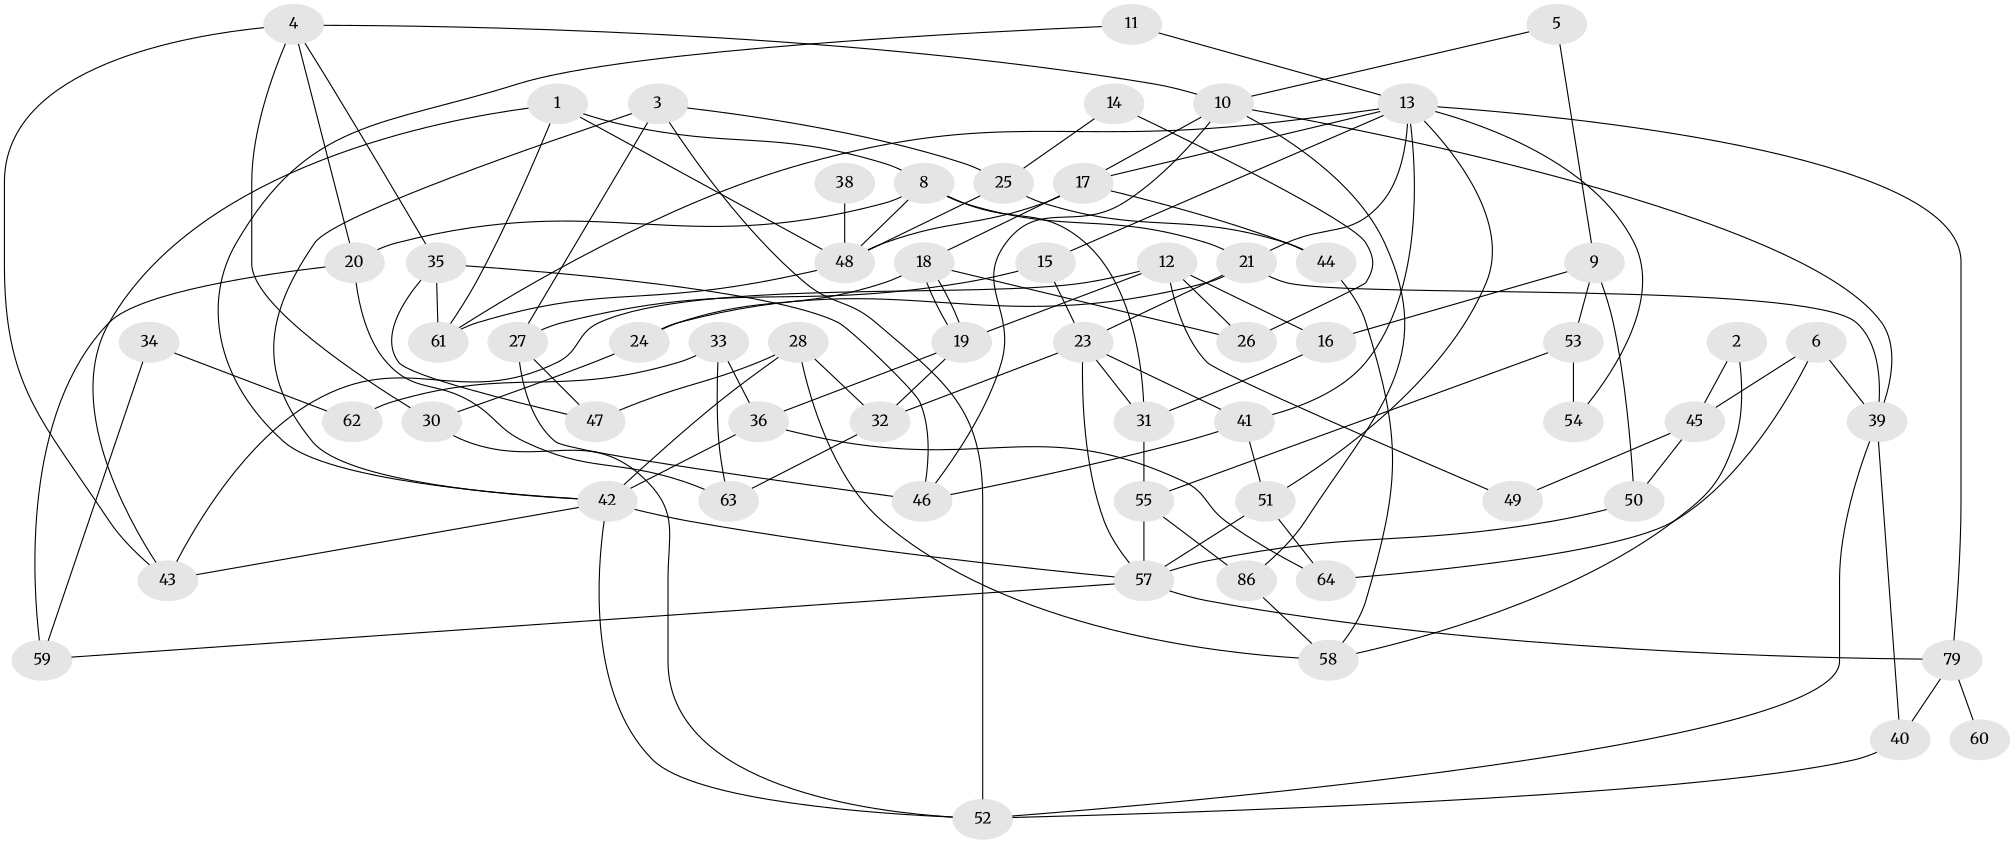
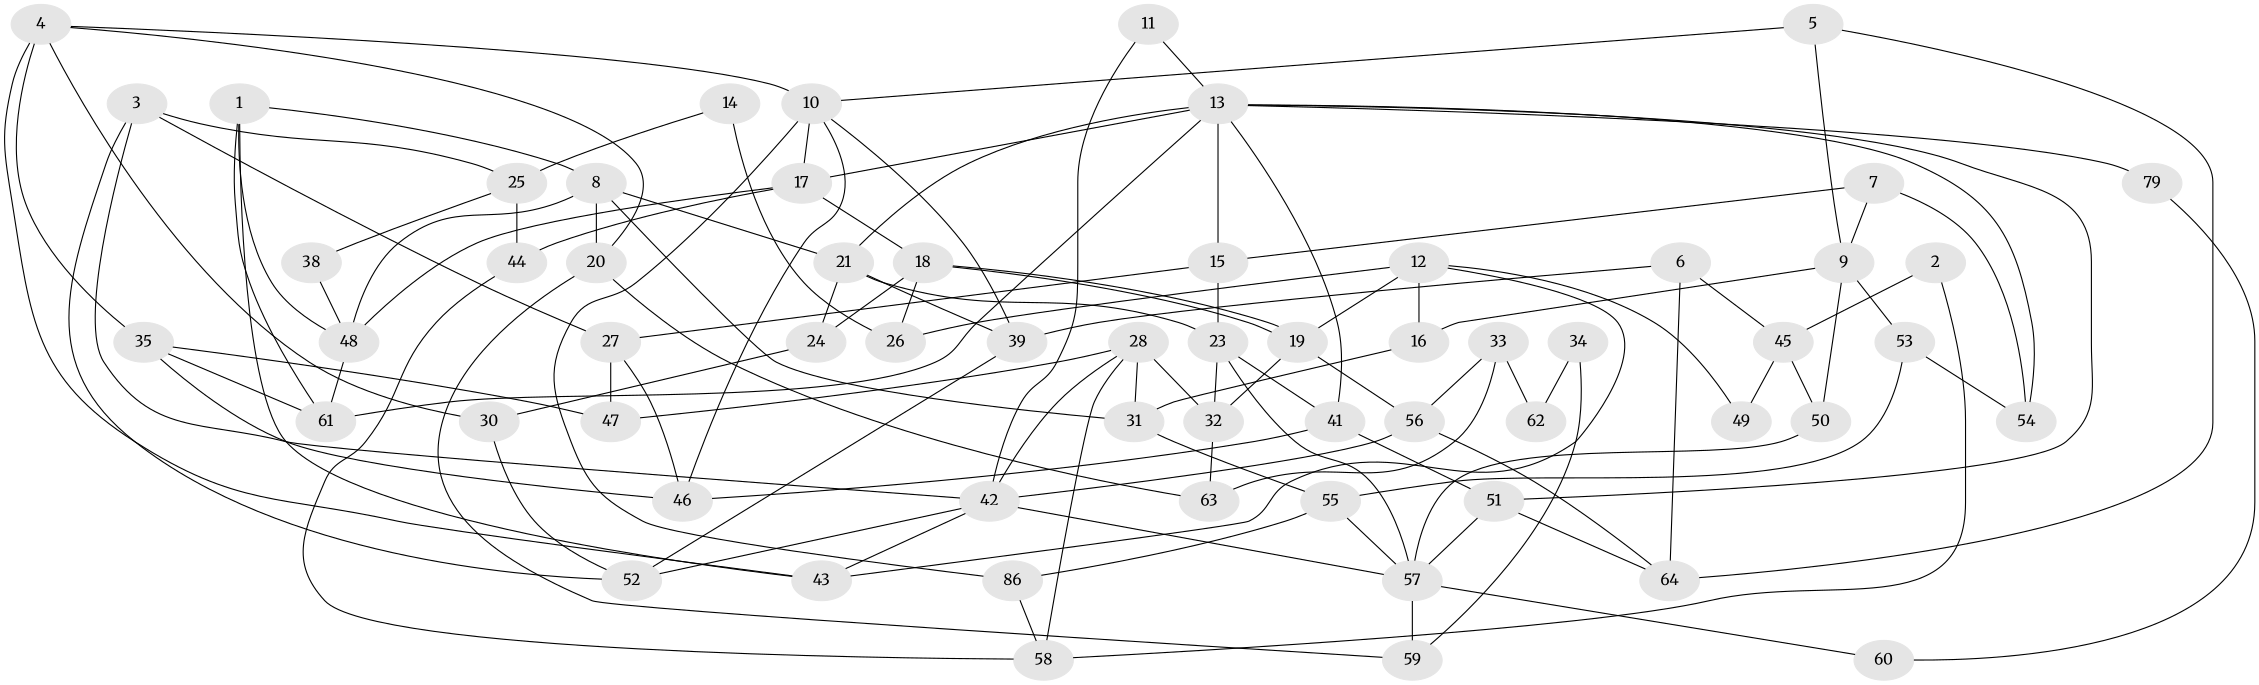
none -> (1874, 183)
(924, 223) -> (413, 222)
none -> (2213, 374)
(1114, 382) -> (1136, 382)
(759, 422) -> (1415, 422)
(1544, 643) -> (1648, 621)
(1900, 740) -> none
